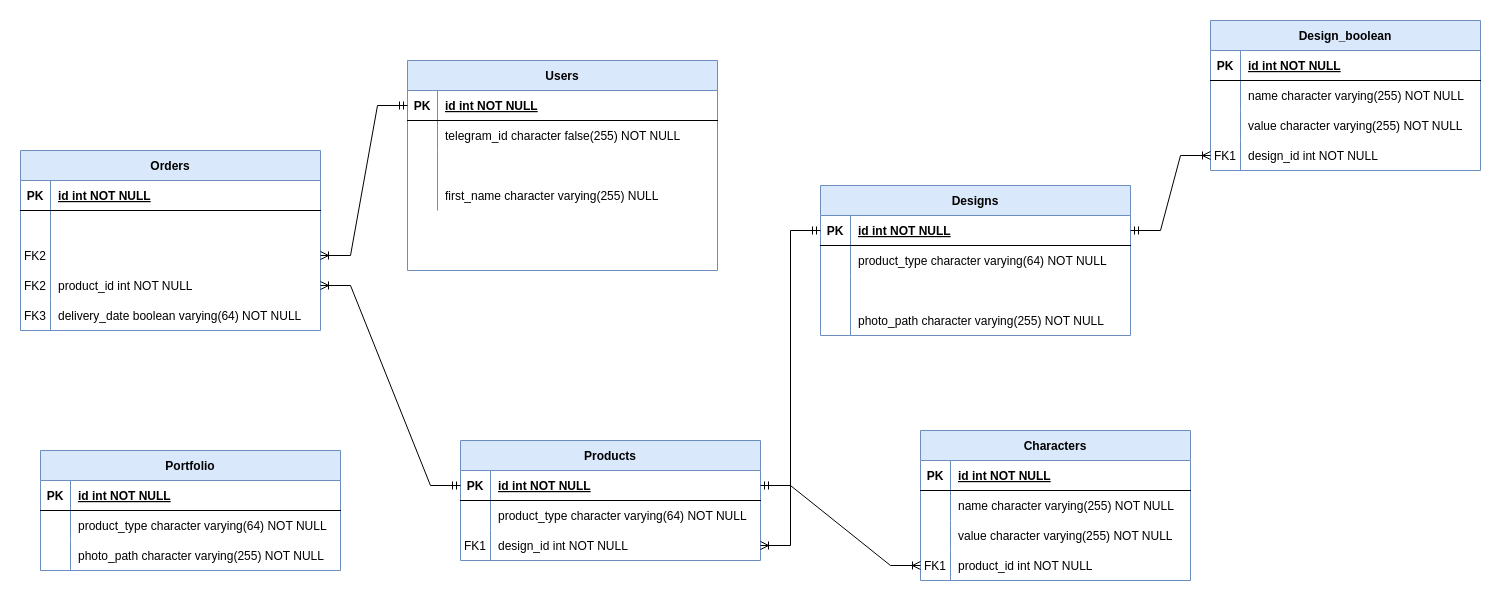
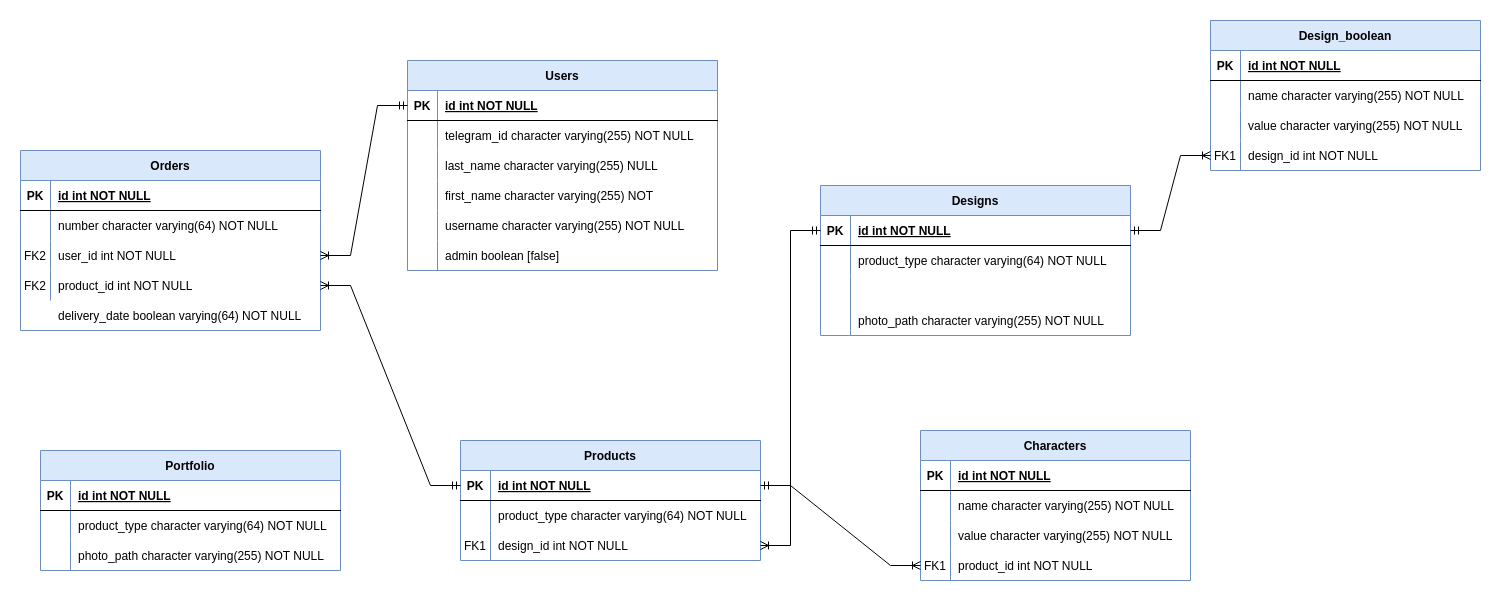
(572, 136) -> (579, 136)
none -> (578, 166)
(565, 196) -> (562, 196)
none -> (186, 226)
none -> (578, 226)
none -> (186, 256)
none -> (578, 256)
(36, 316) -> none
